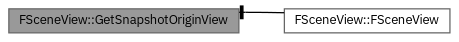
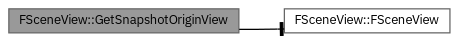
(265, 12) -> (258, 29)
